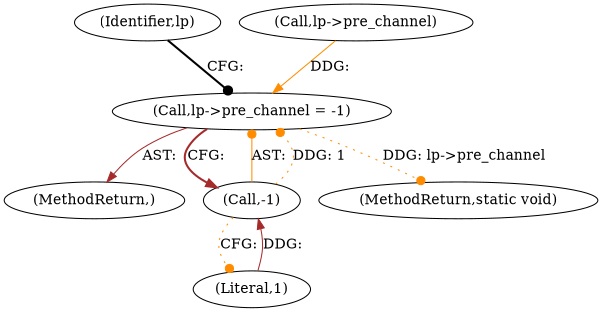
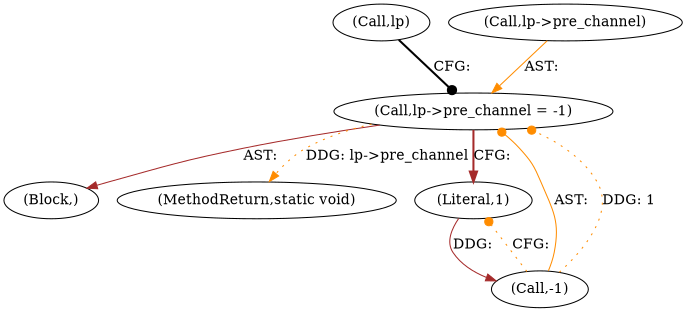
(148, 22) -> (381, 22)
(332, 67) -> (544, 67)
(359, 152) -> (320, 141)
(185, 156) -> (473, 151)
(94, 200) -> (51, 200)
